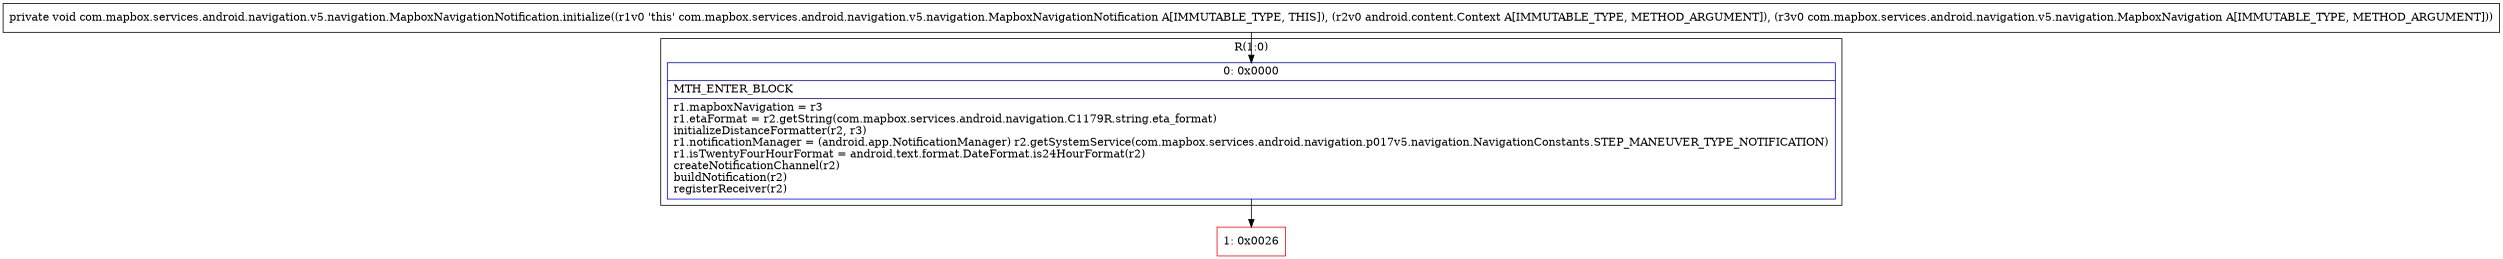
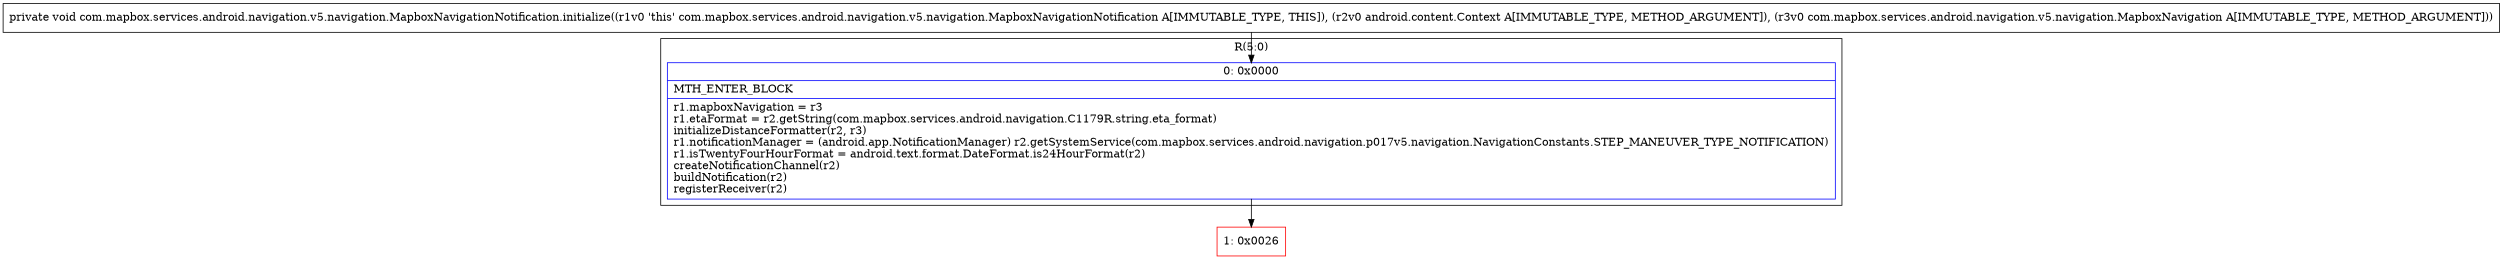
(1251, 48) -> (1251, 48)
